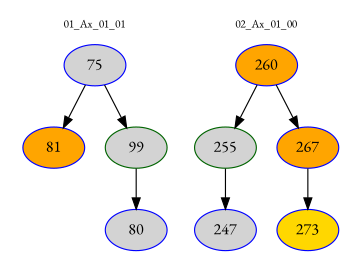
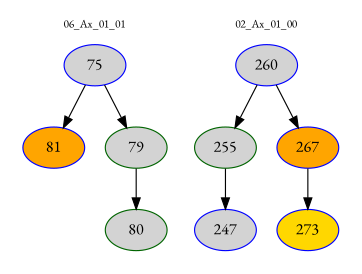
(95, 25) -> (95, 25)
(267, 65) -> (267, 65)
(136, 148) -> (136, 148)
(136, 230) -> (136, 230)
